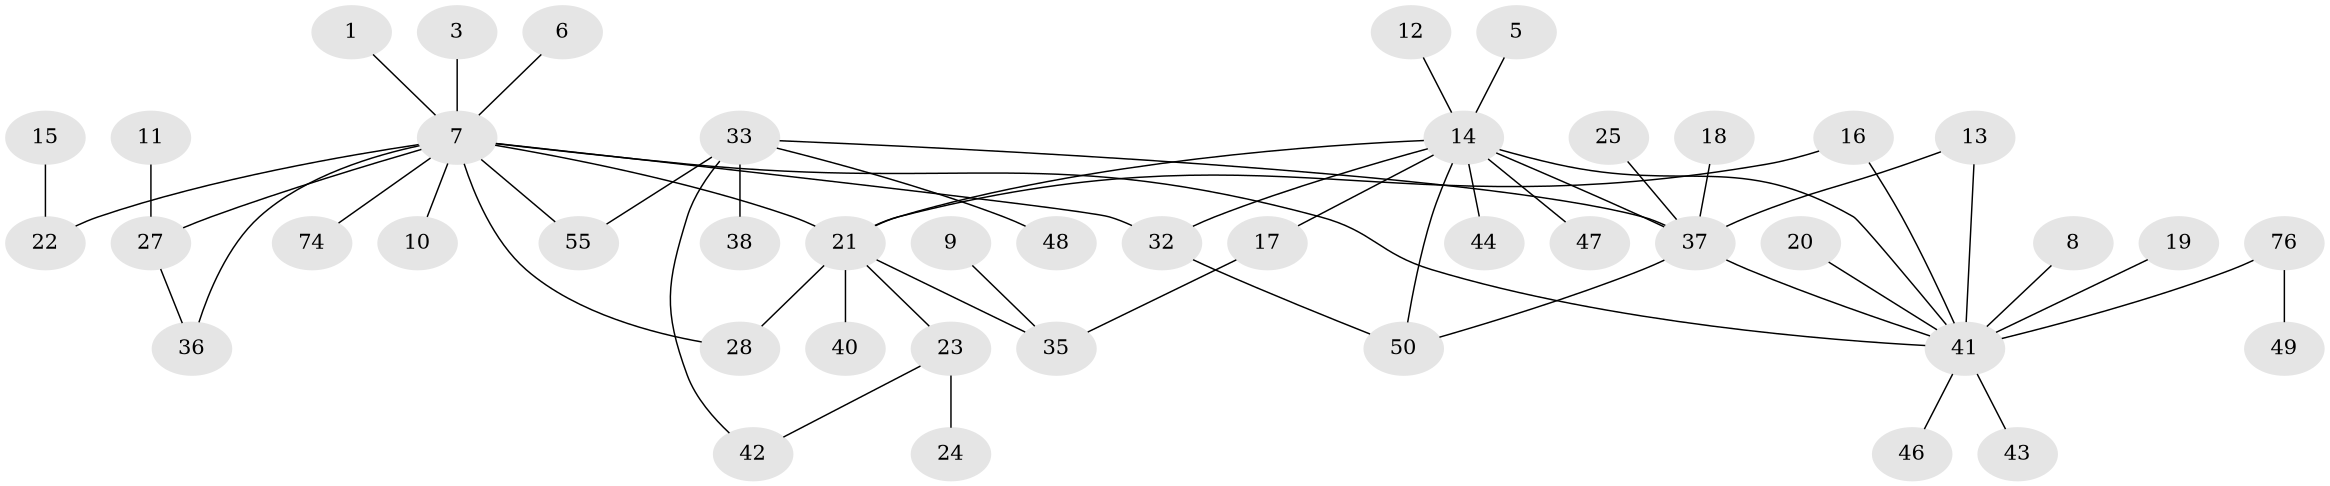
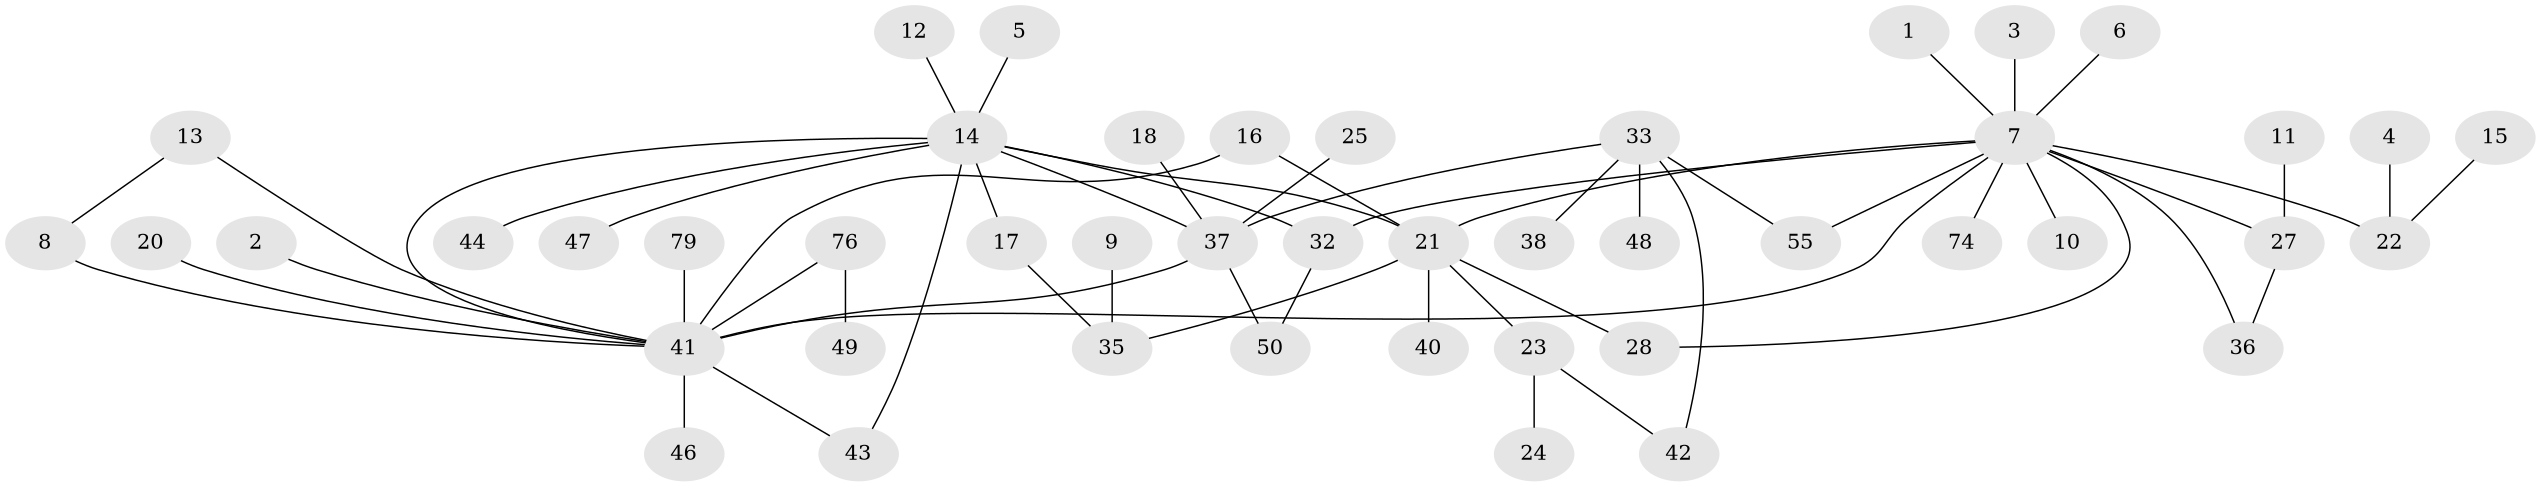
none -> (2390, 138)
(1833, 187) -> (118, 191)
(1425, 241) -> (927, 293)
none -> (256, 243)
(2179, 243) -> (684, 243)
